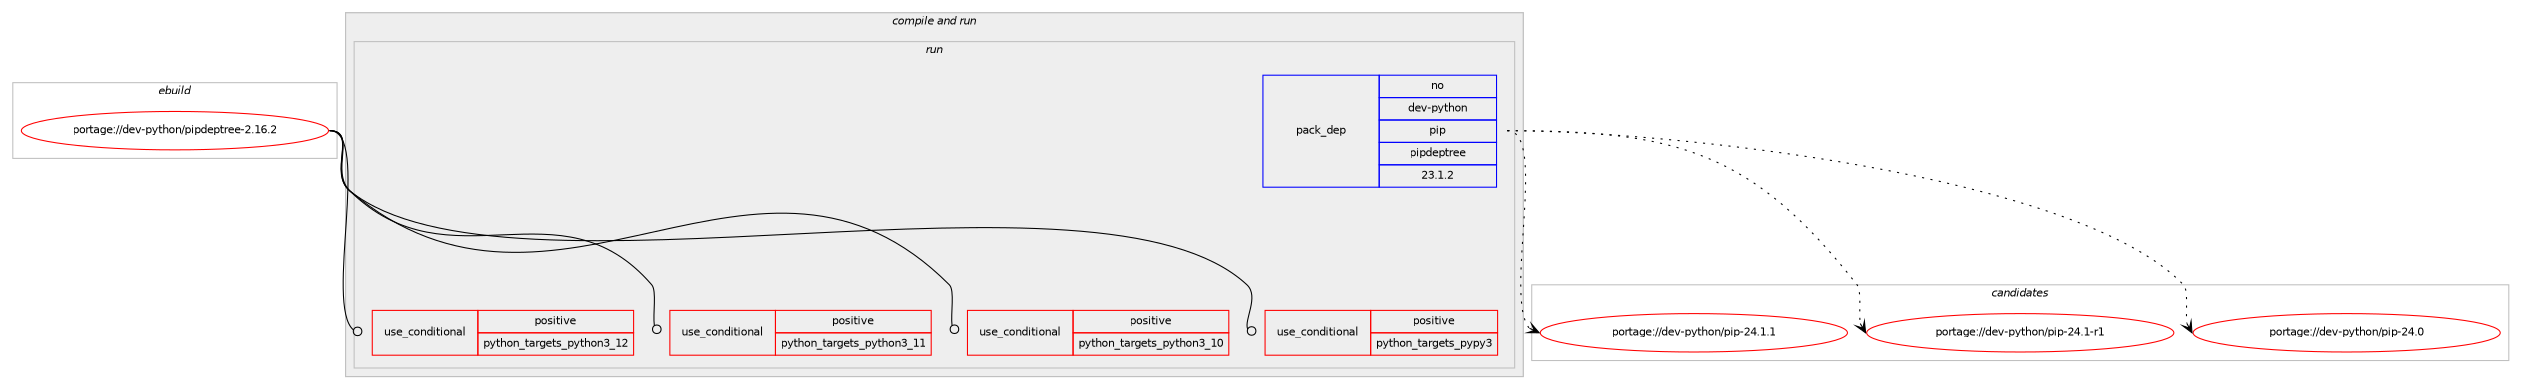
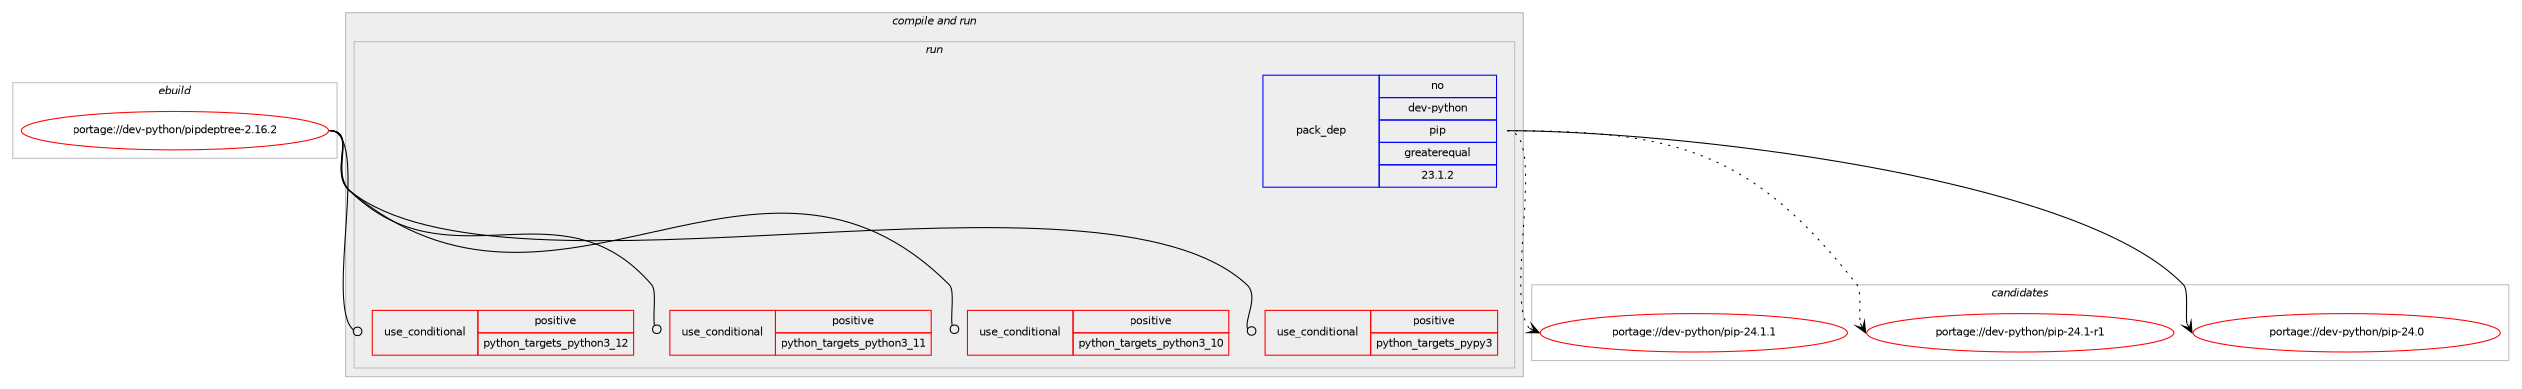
(1438, 153) -> (1438, 153)
(1876, 169) -> (1876, 169)
